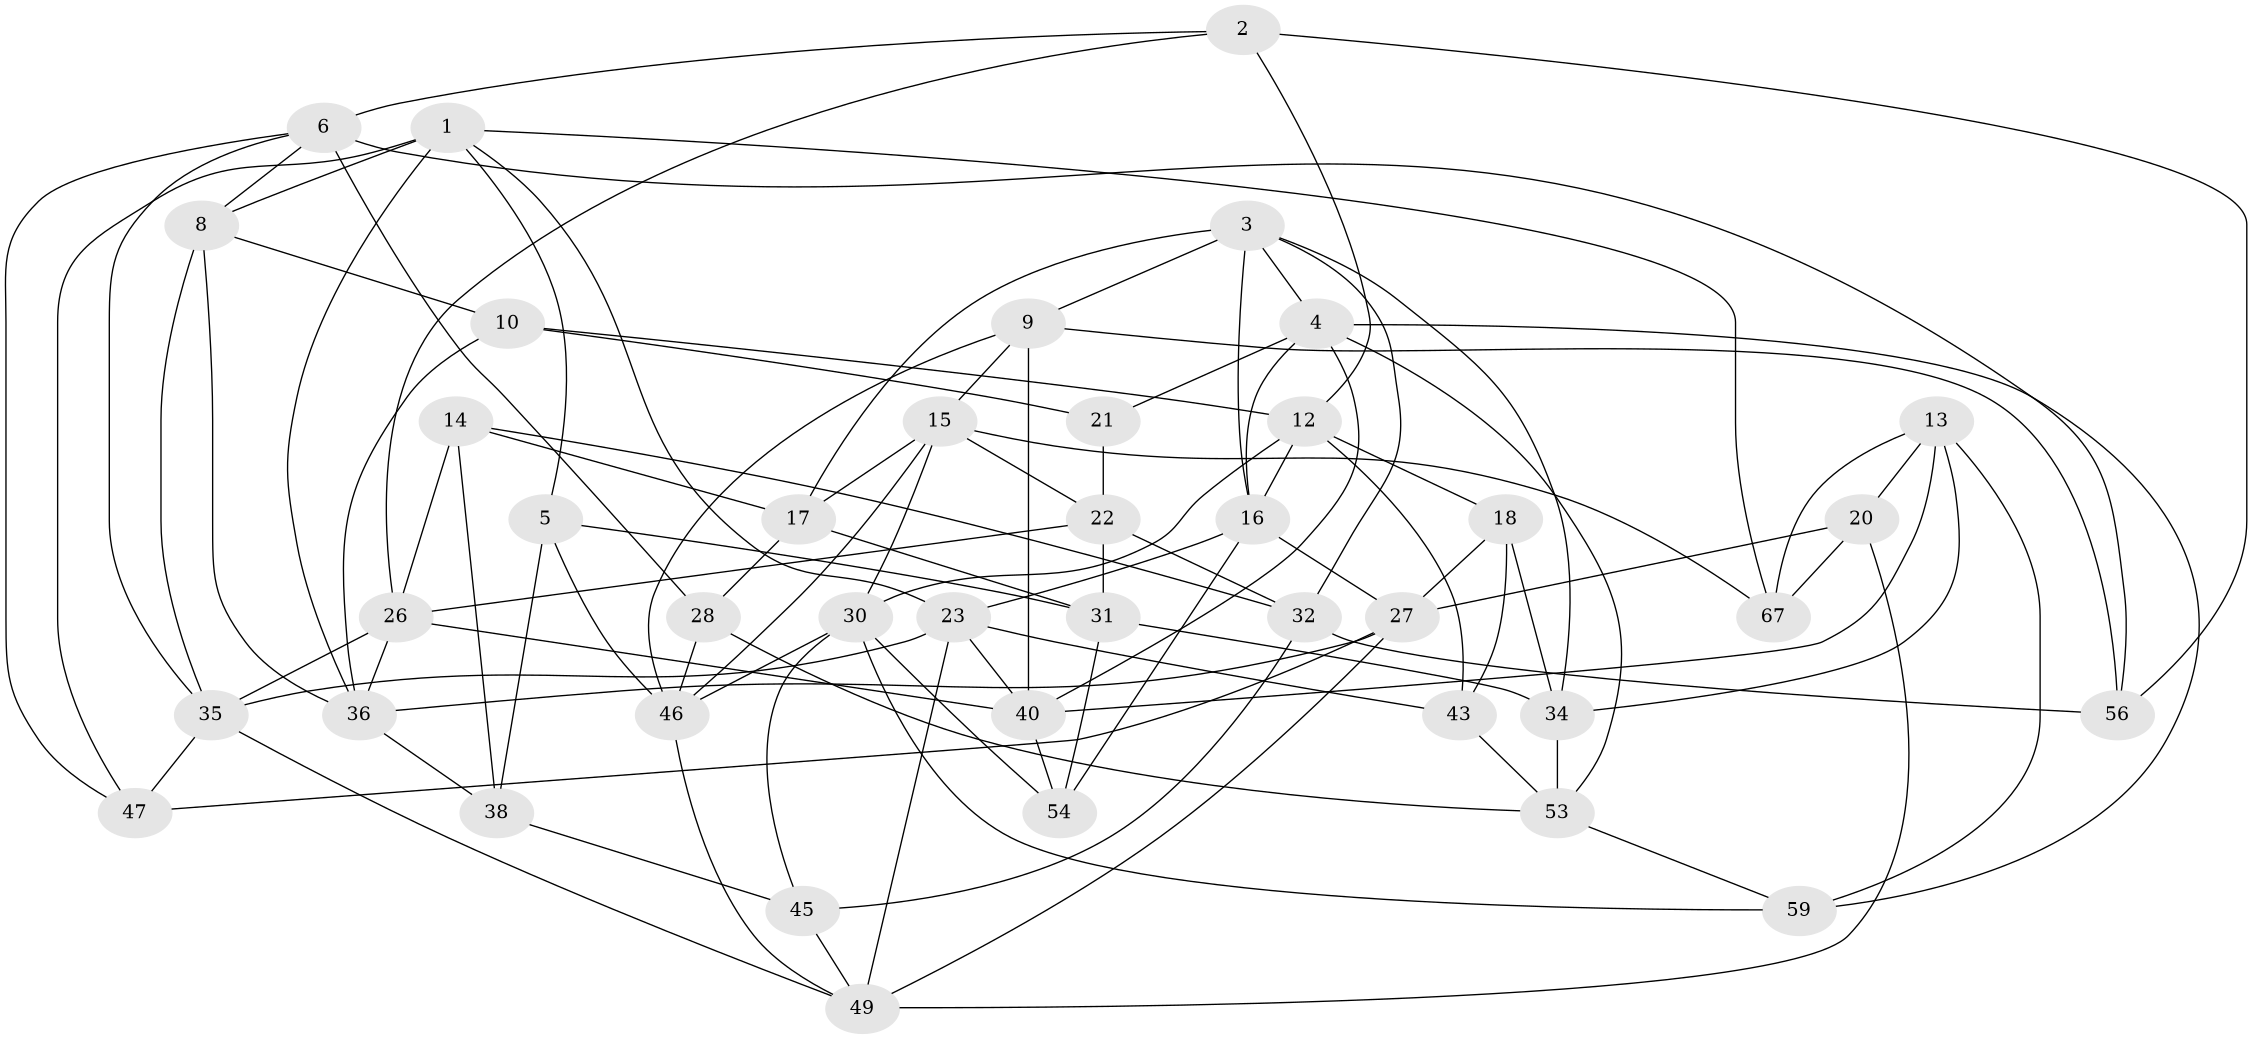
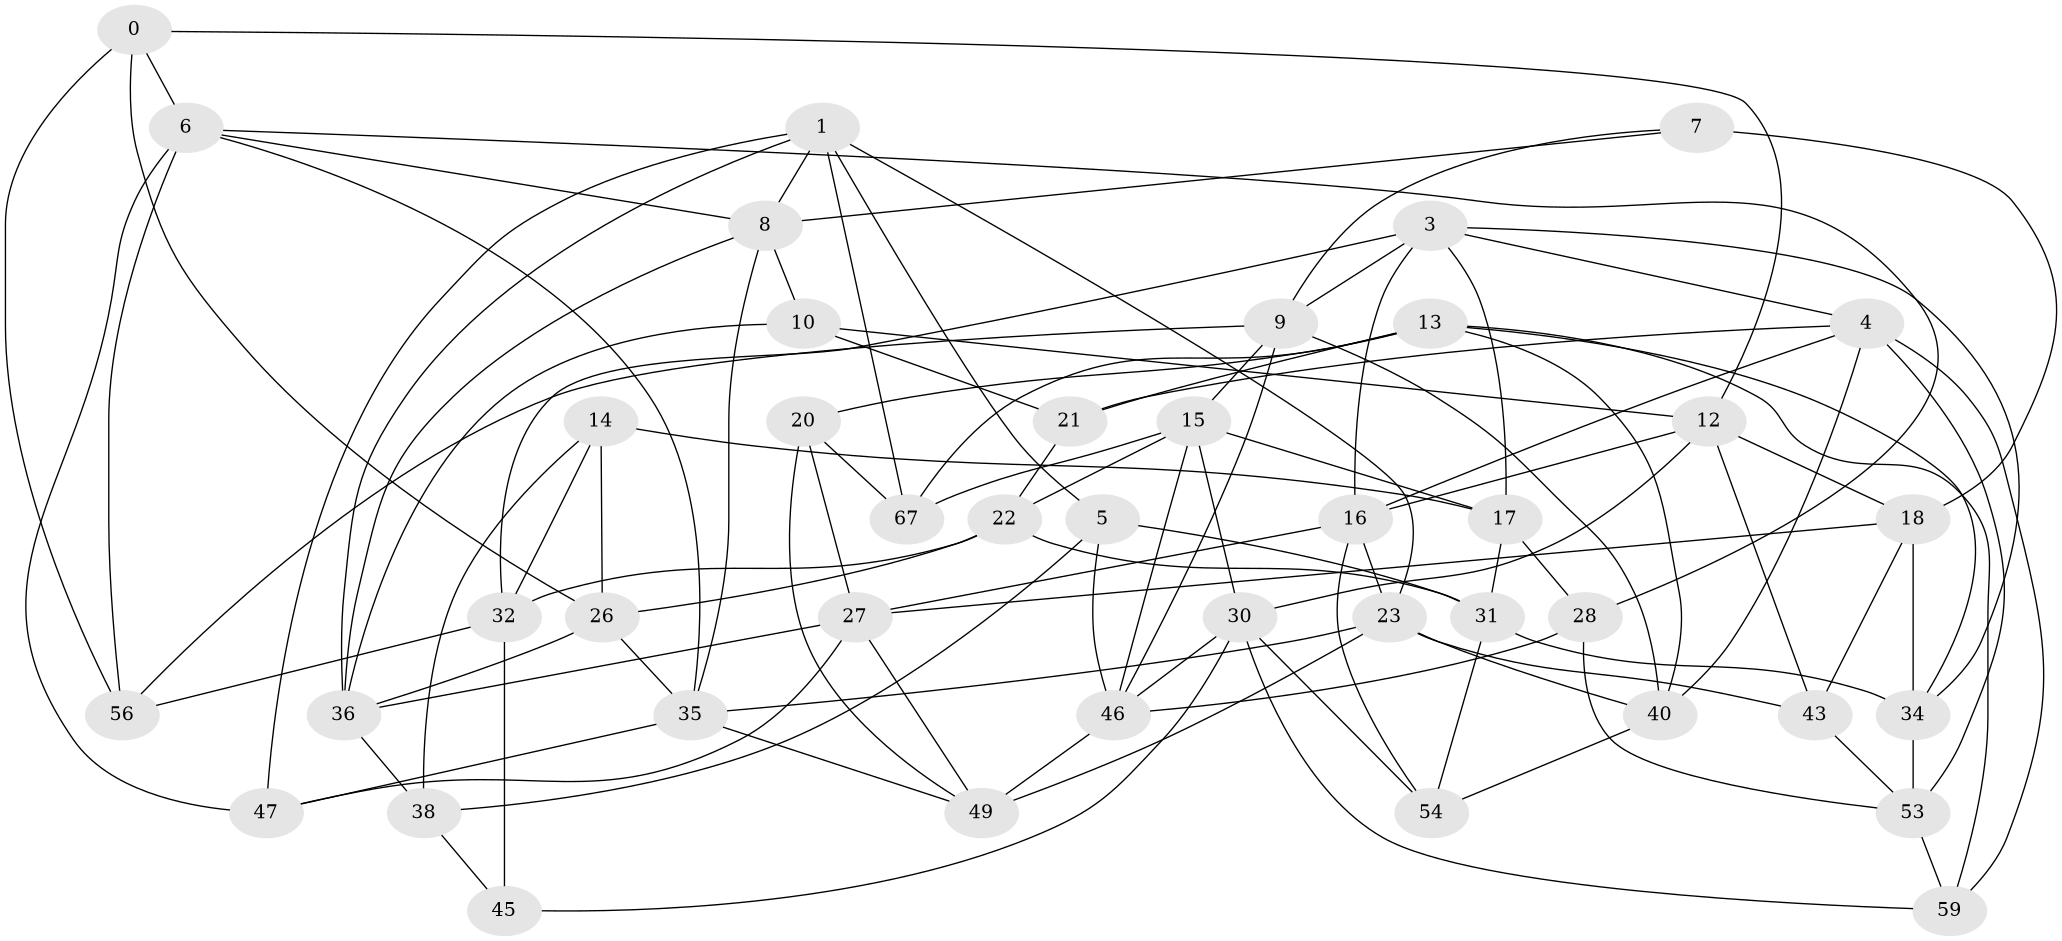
(1243, 30) -> (135, 30)
none -> (1697, 128)
none -> (1249, 369)
(698, 664) -> none
(833, 960) -> none
